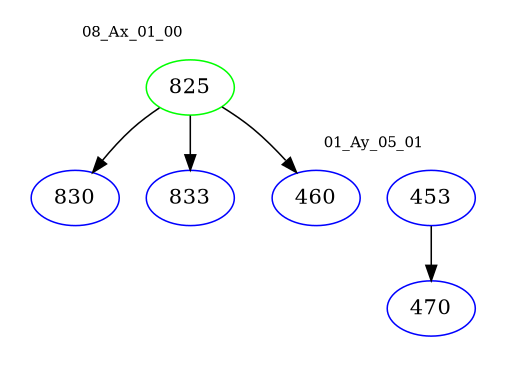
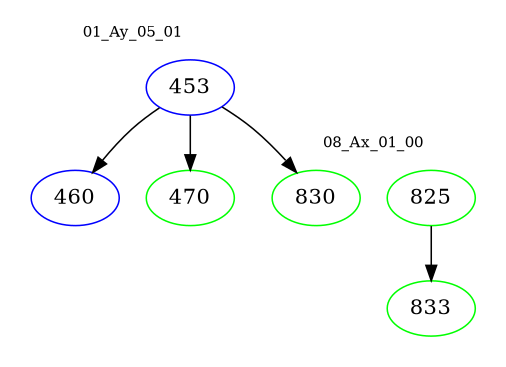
(129, 132) -> (270, 144)
(270, 144) -> (129, 132)
(75, 198) -> (316, 198)
(190, 198) -> (431, 308)
(431, 308) -> (190, 198)
